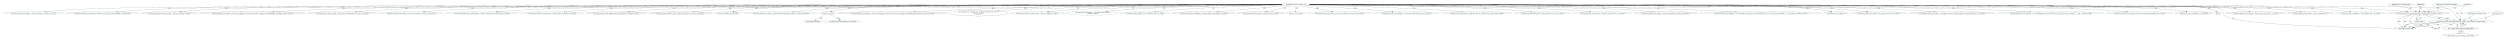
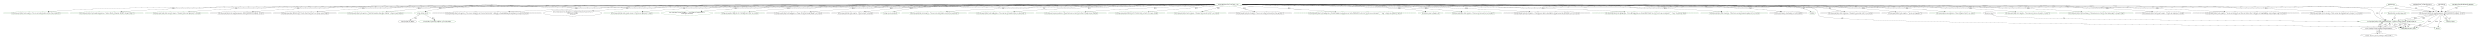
(728, 13) -> none
